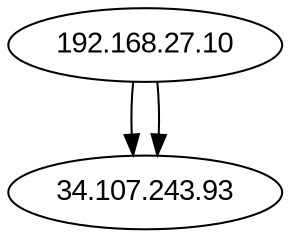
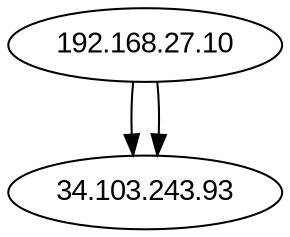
(145, 192) -> (145, 192)
